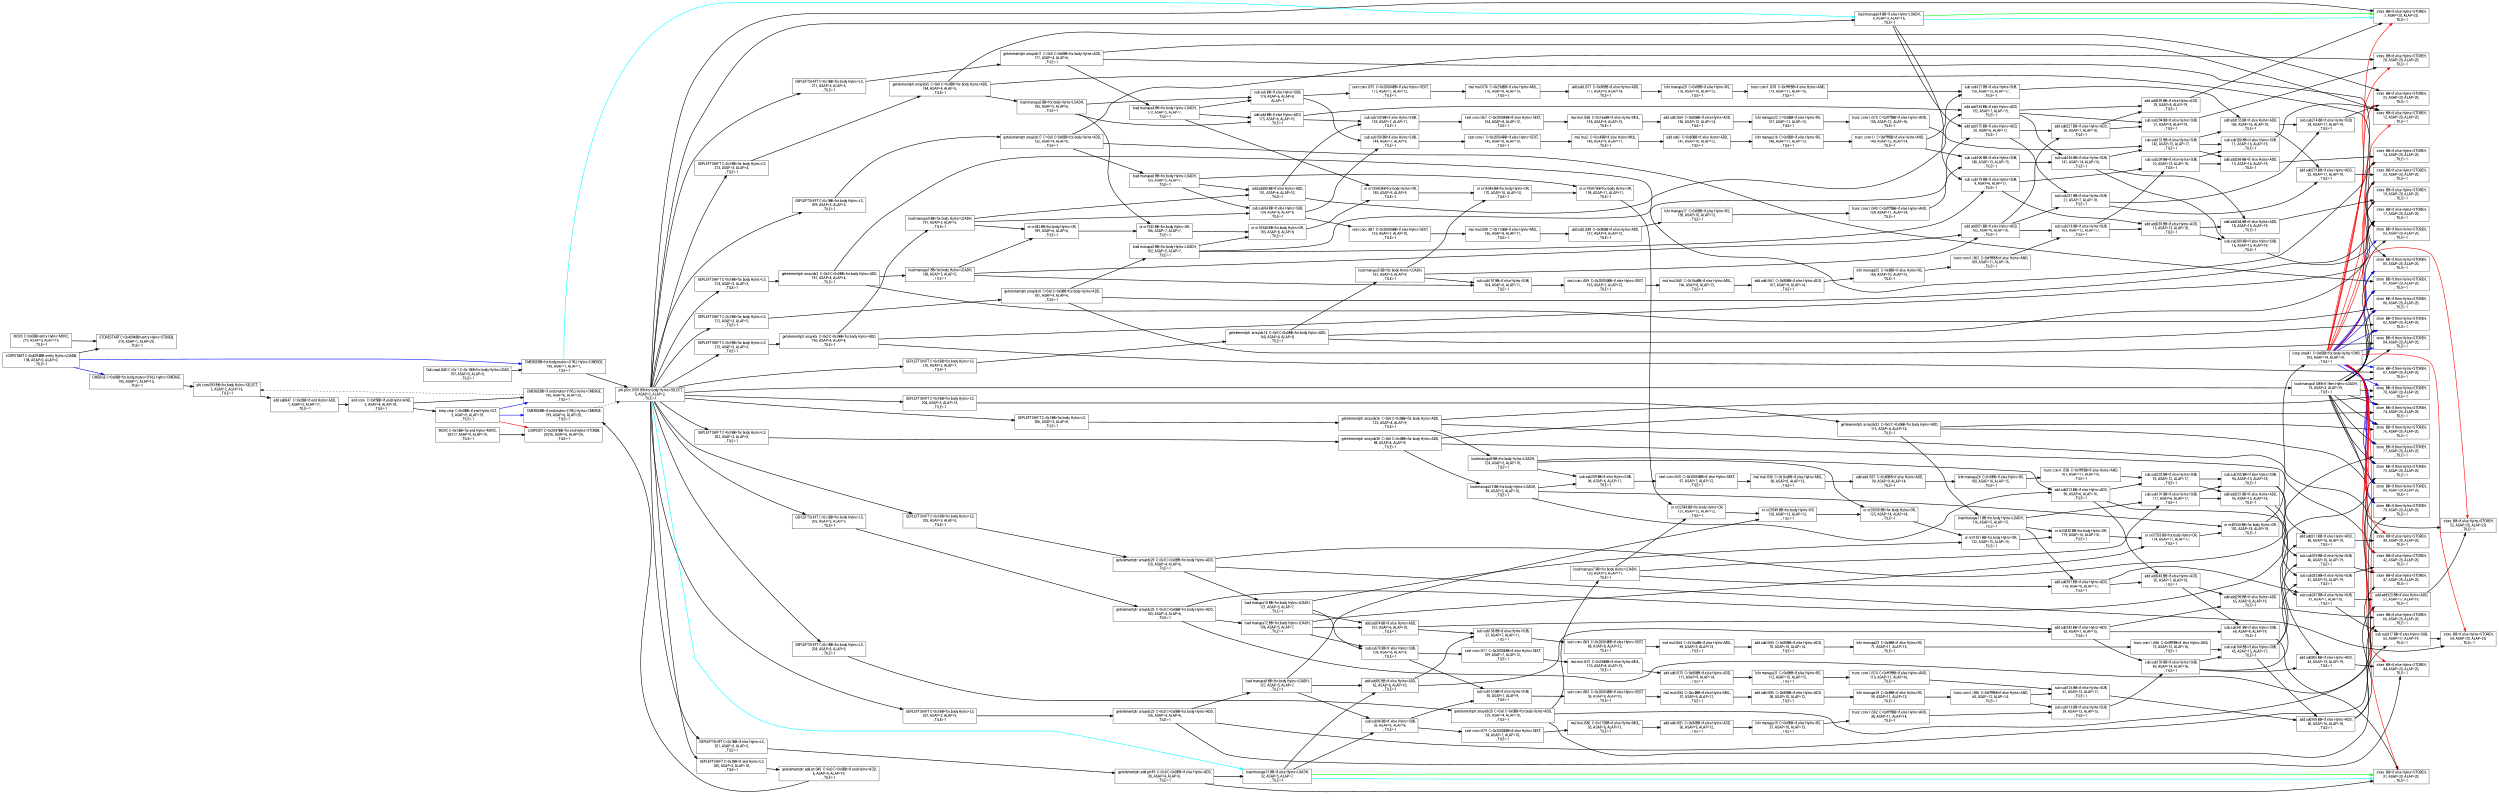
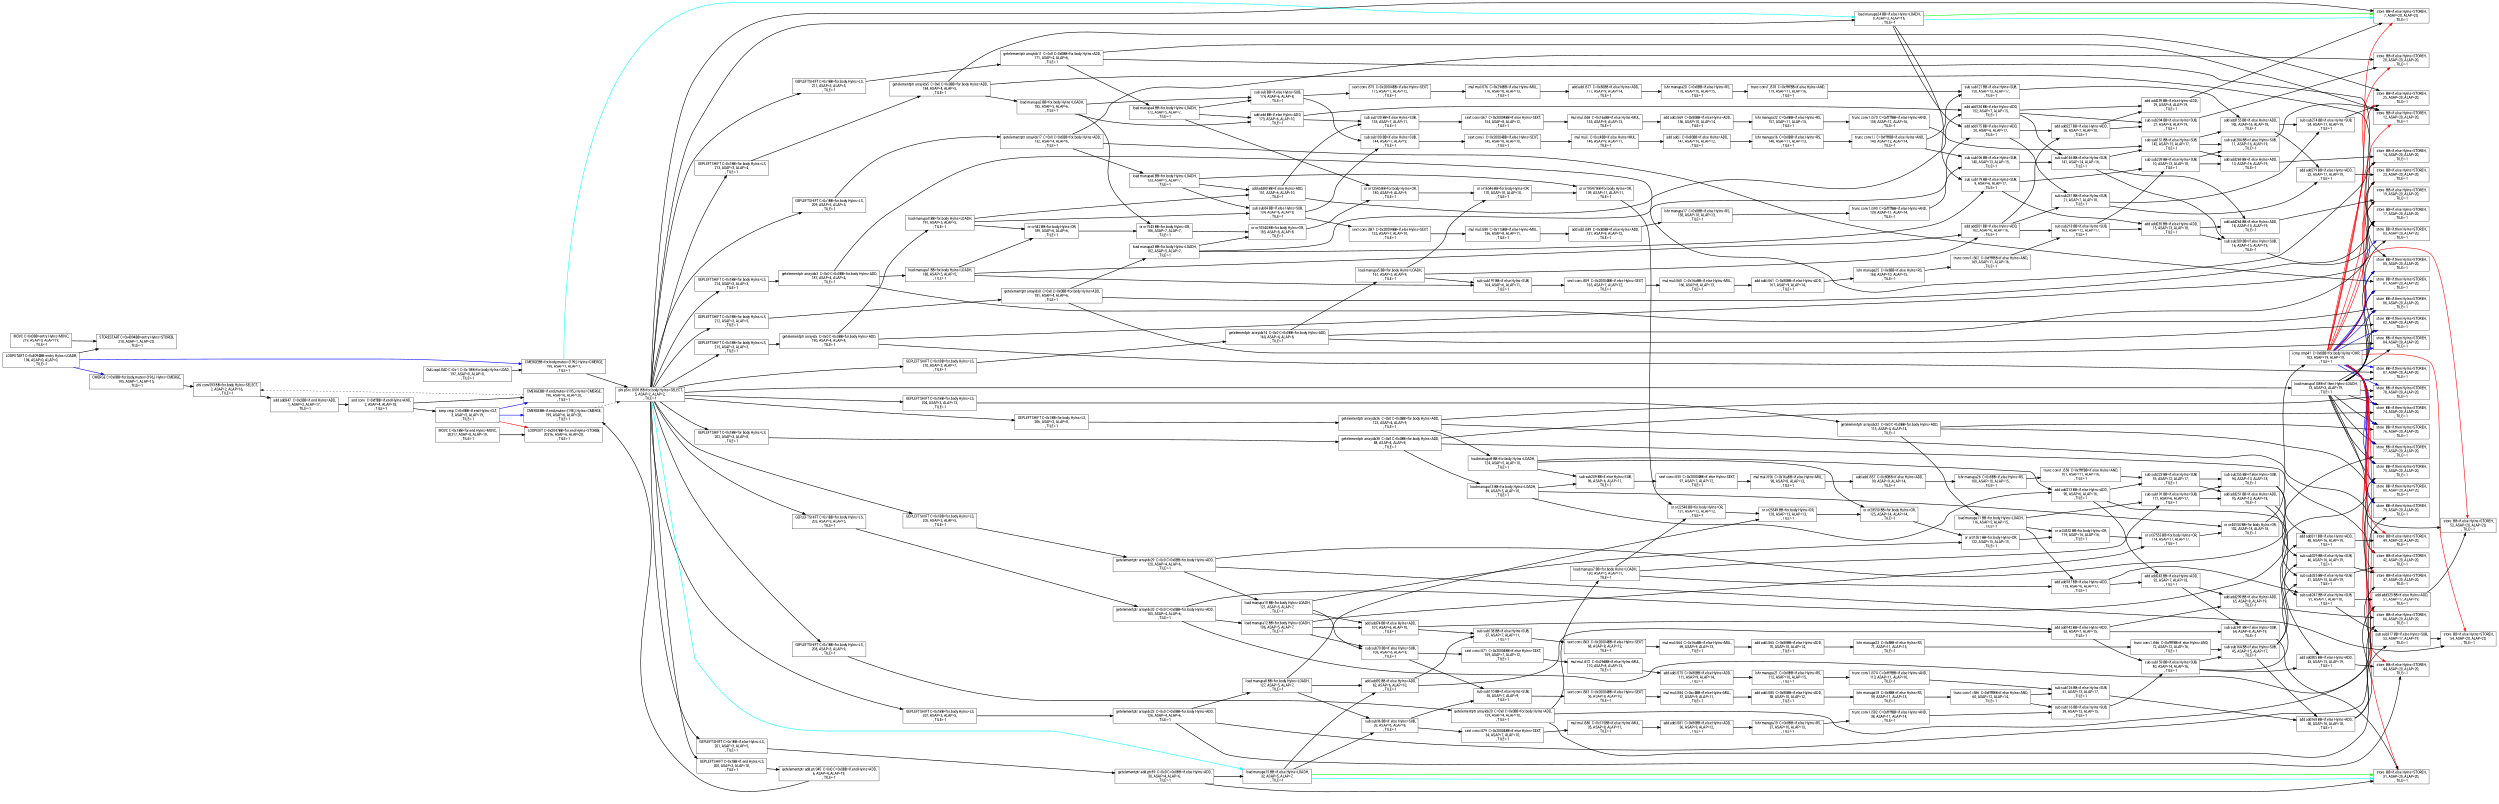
(1277, 97) -> (1277, 97)
